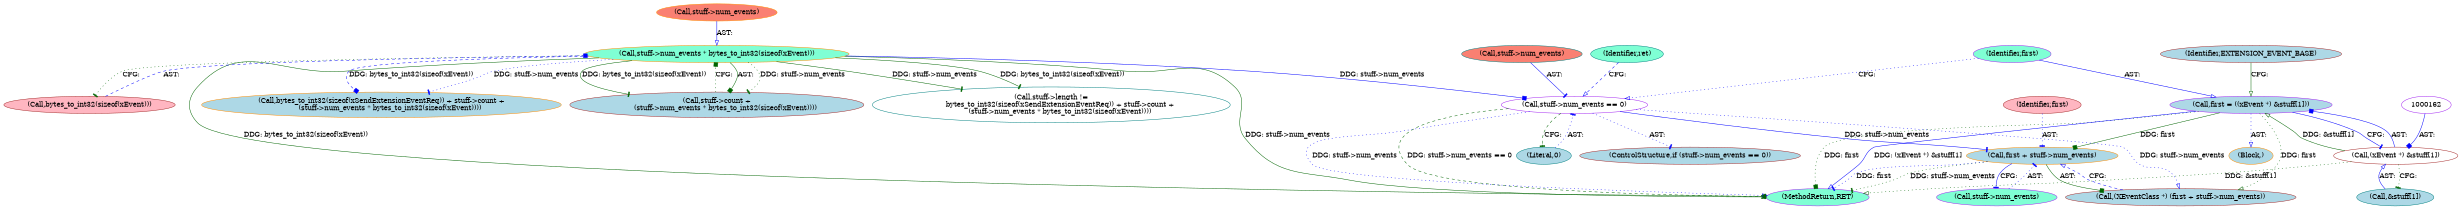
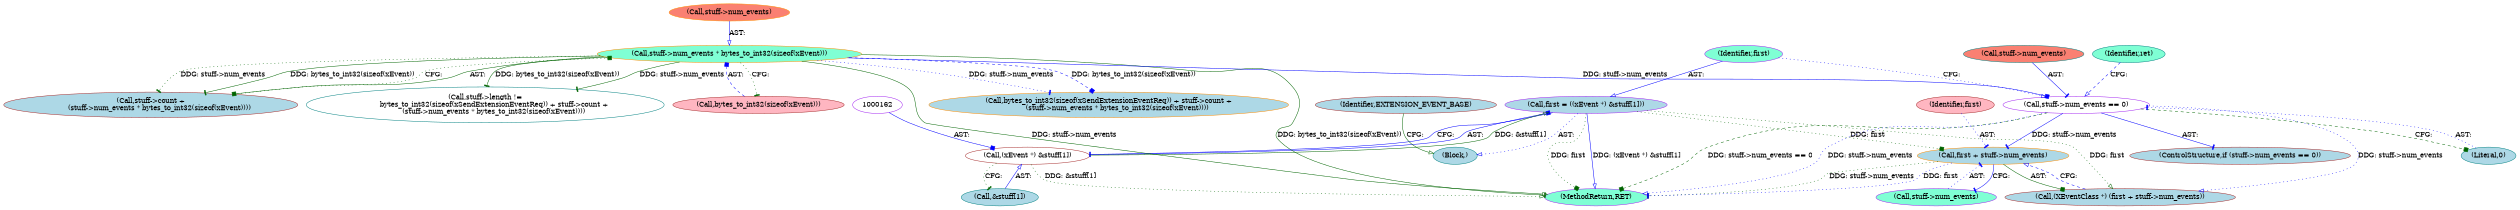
(2251, 77) -> (1407, 139)
(1547, 127) -> (2319, 124)
(1631, 130) -> (2157, 130)
(2149, 130) -> (1795, 131)
(2251, 156) -> (1455, 156)
